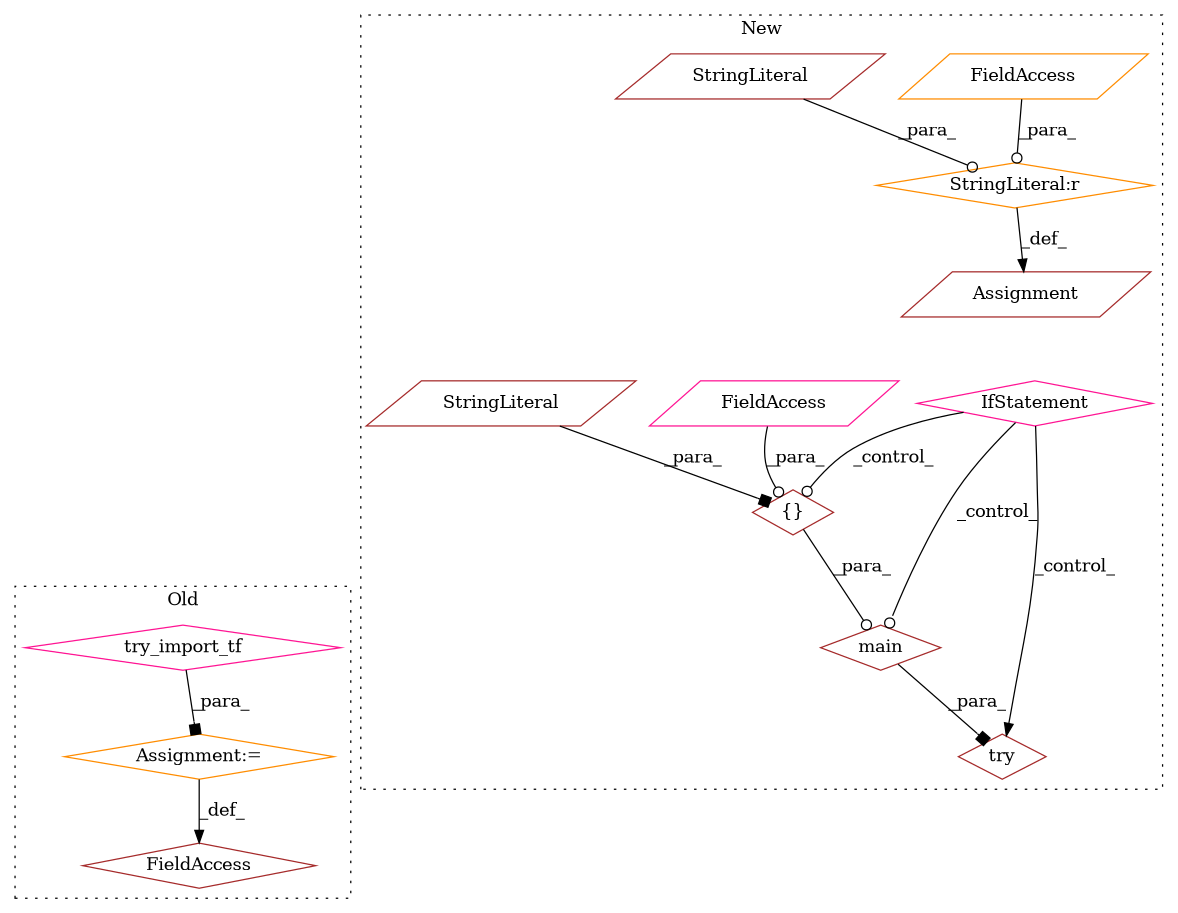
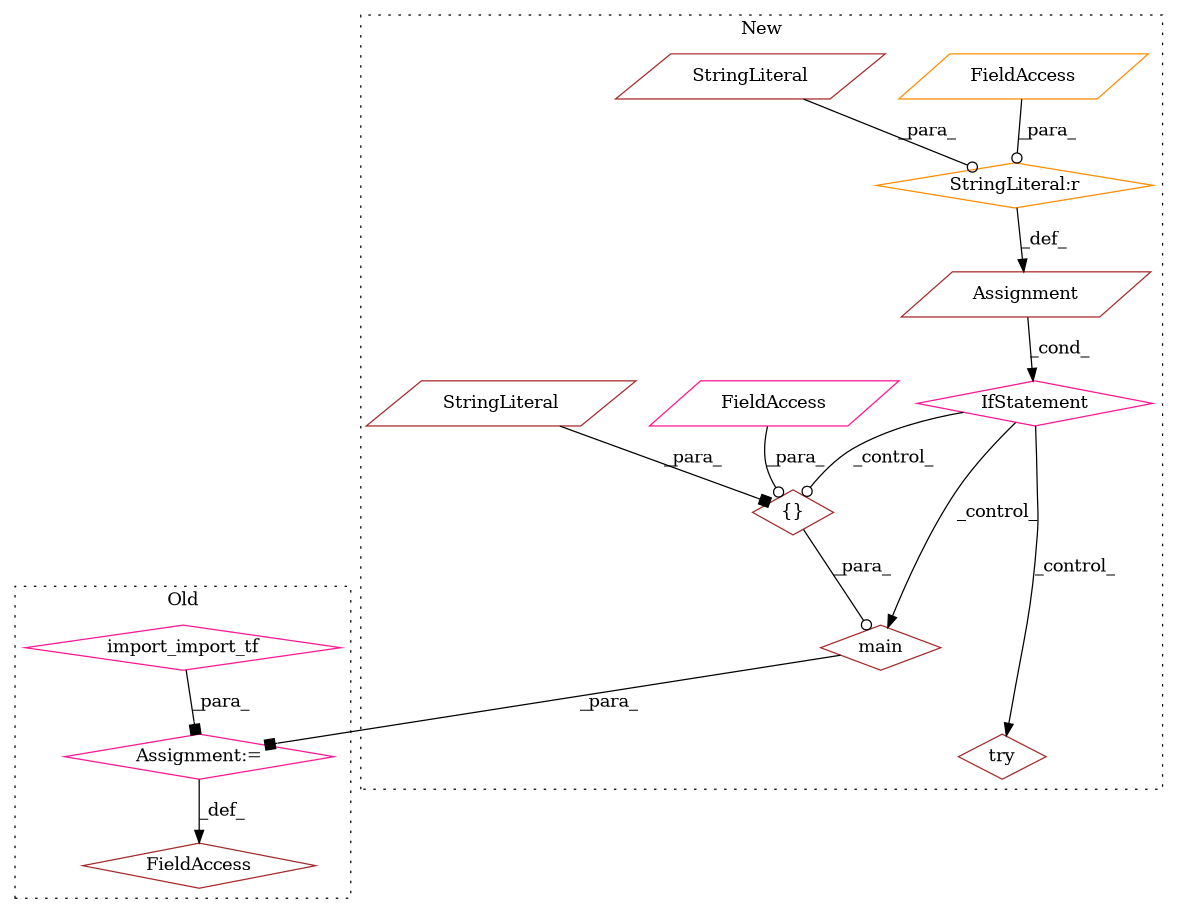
none -> (1030, 343)
(943, 512) -> (943, 512)
(183, 648) -> (183, 648)
(938, 699) -> (559, 699)
(199, 757) -> (199, 757)
